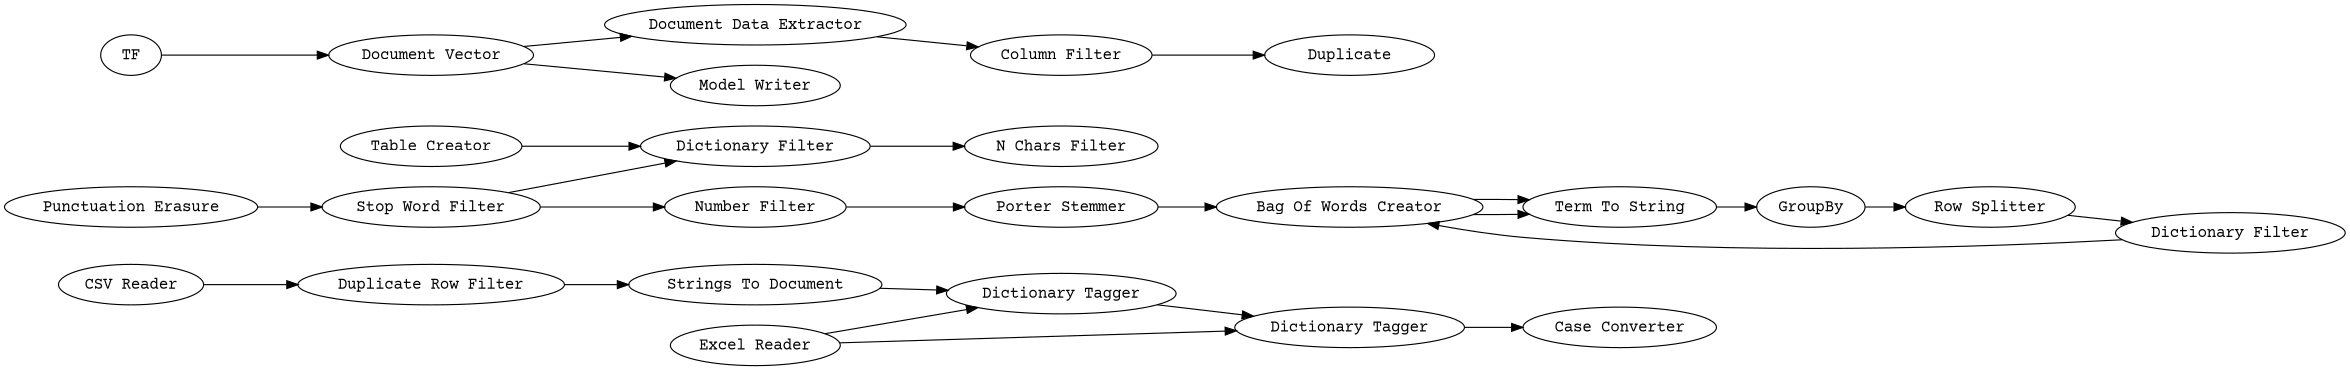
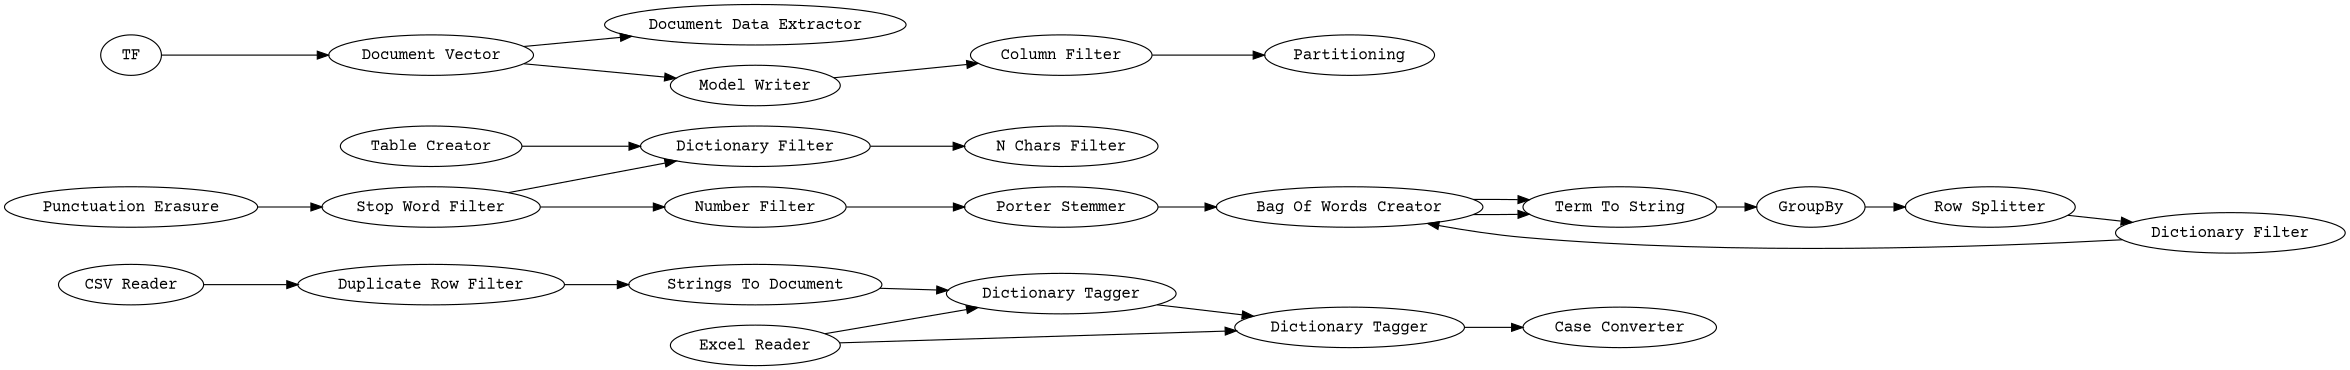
(922, 41) -> (900, 71)
(1350, 55) -> (1350, 55)
